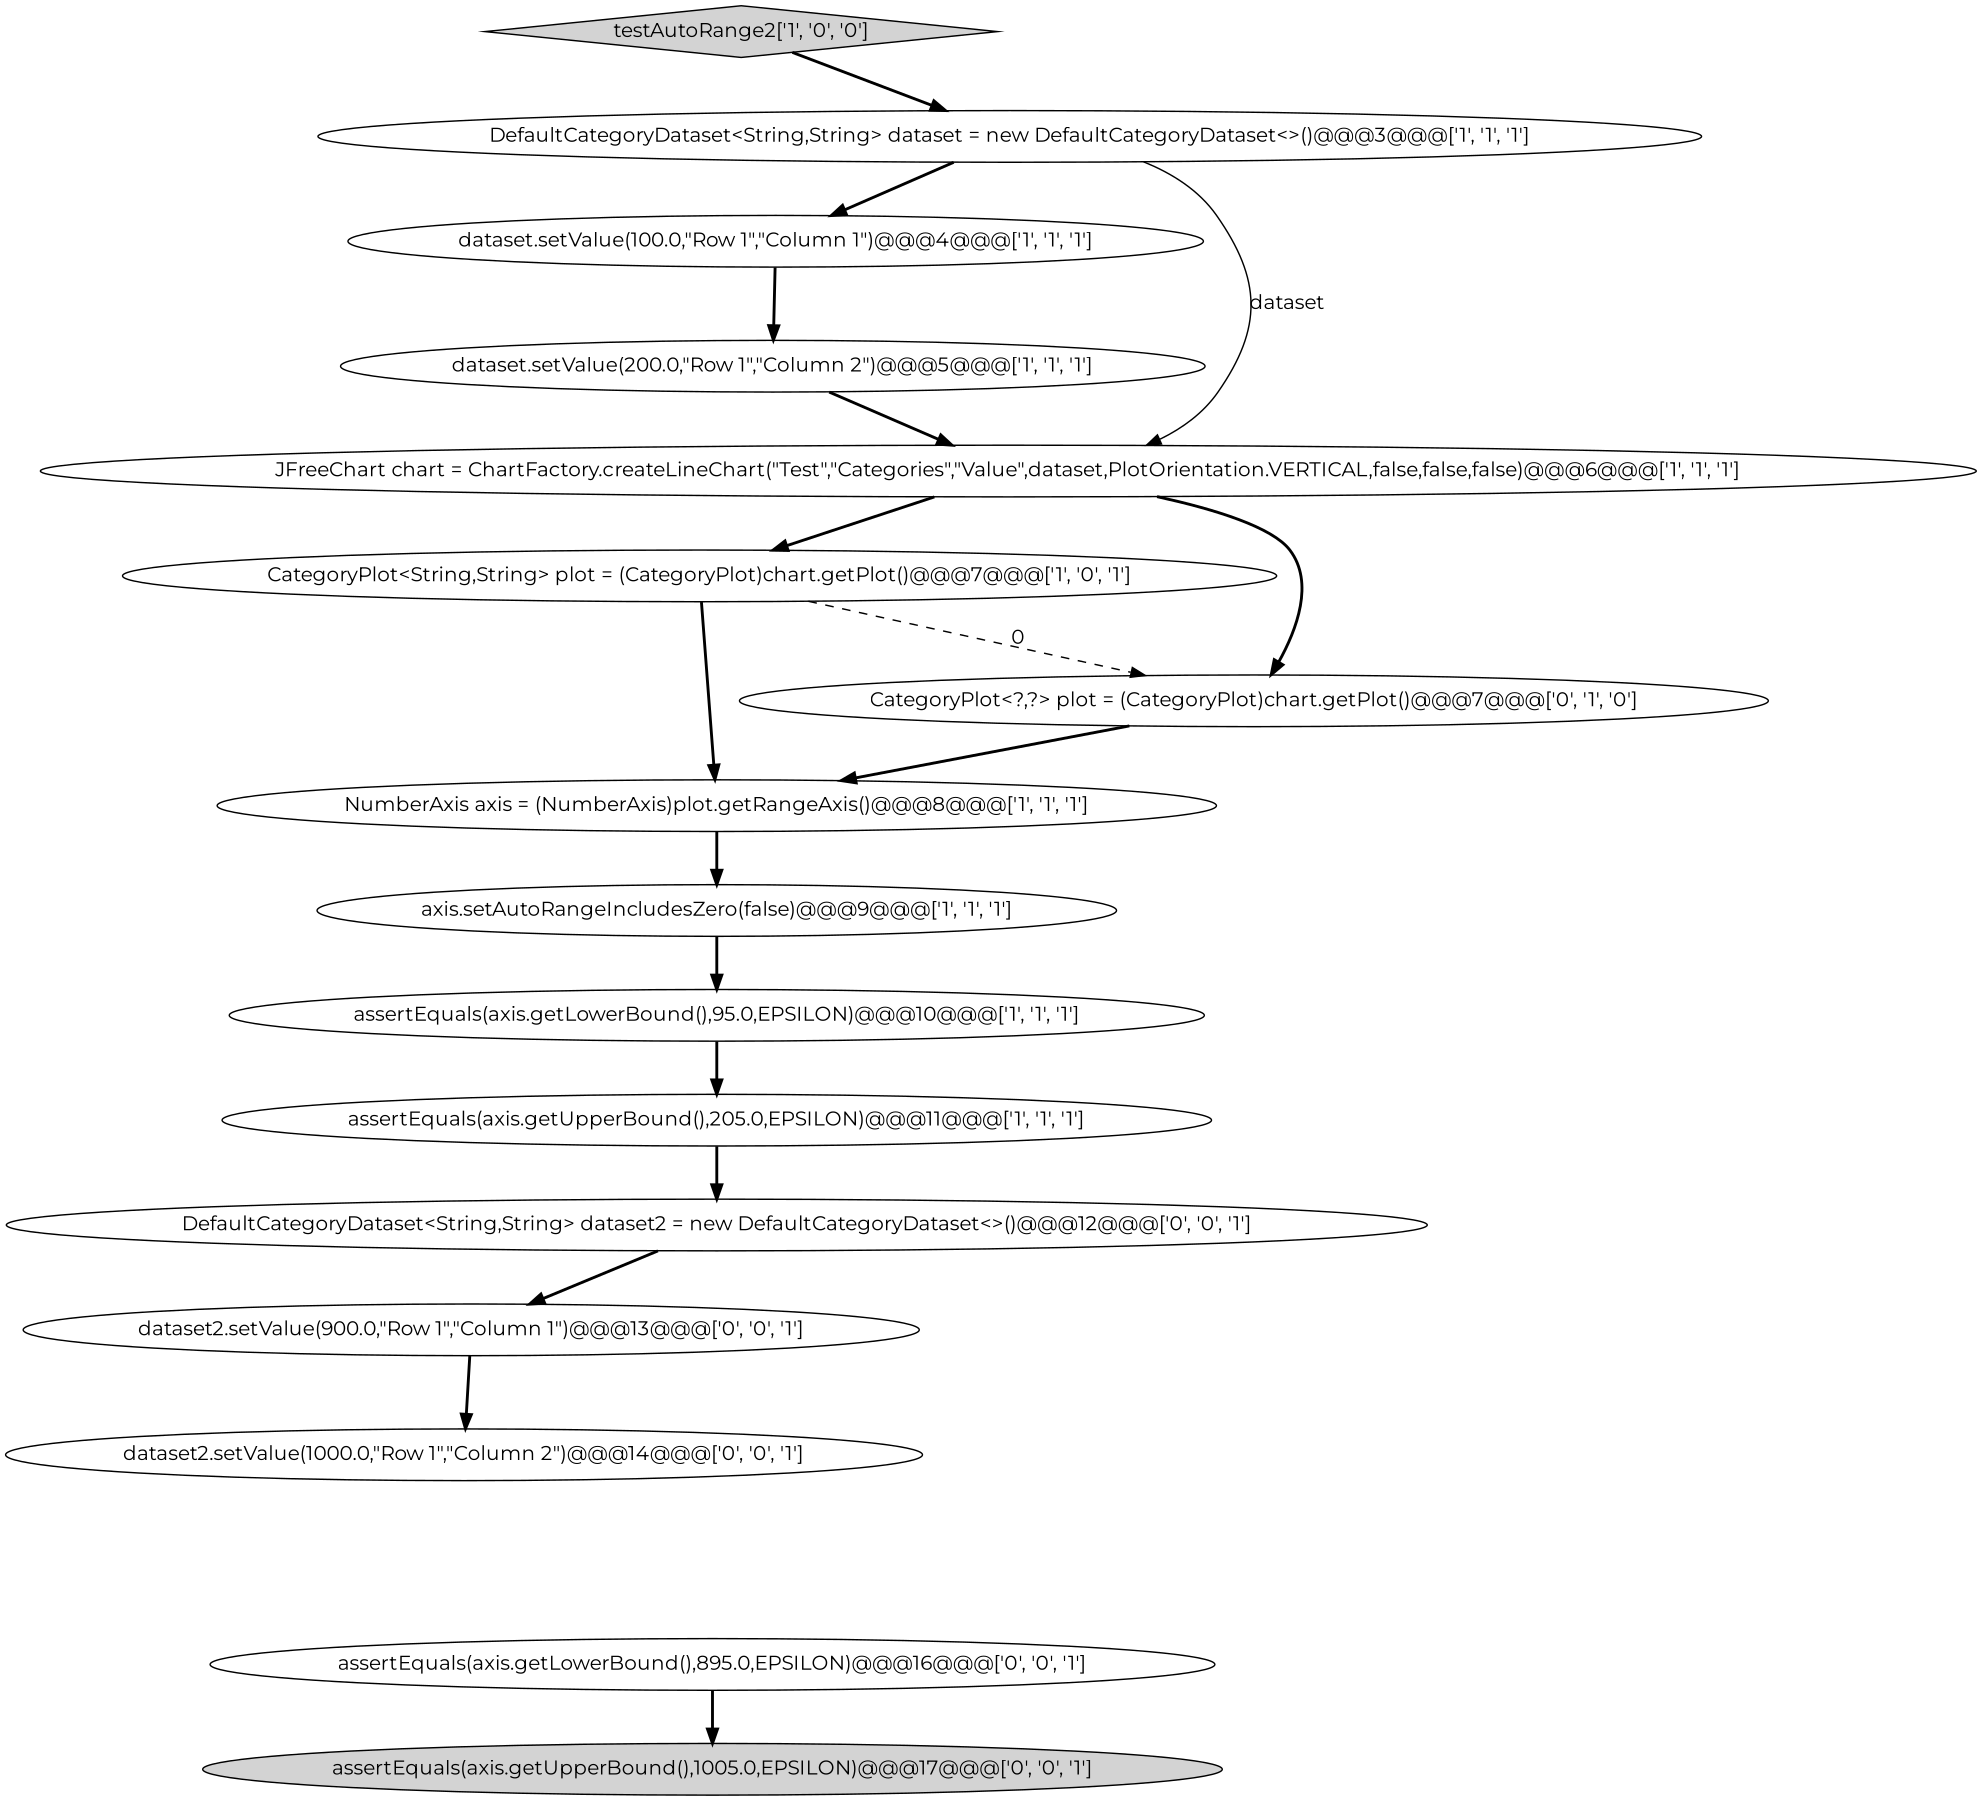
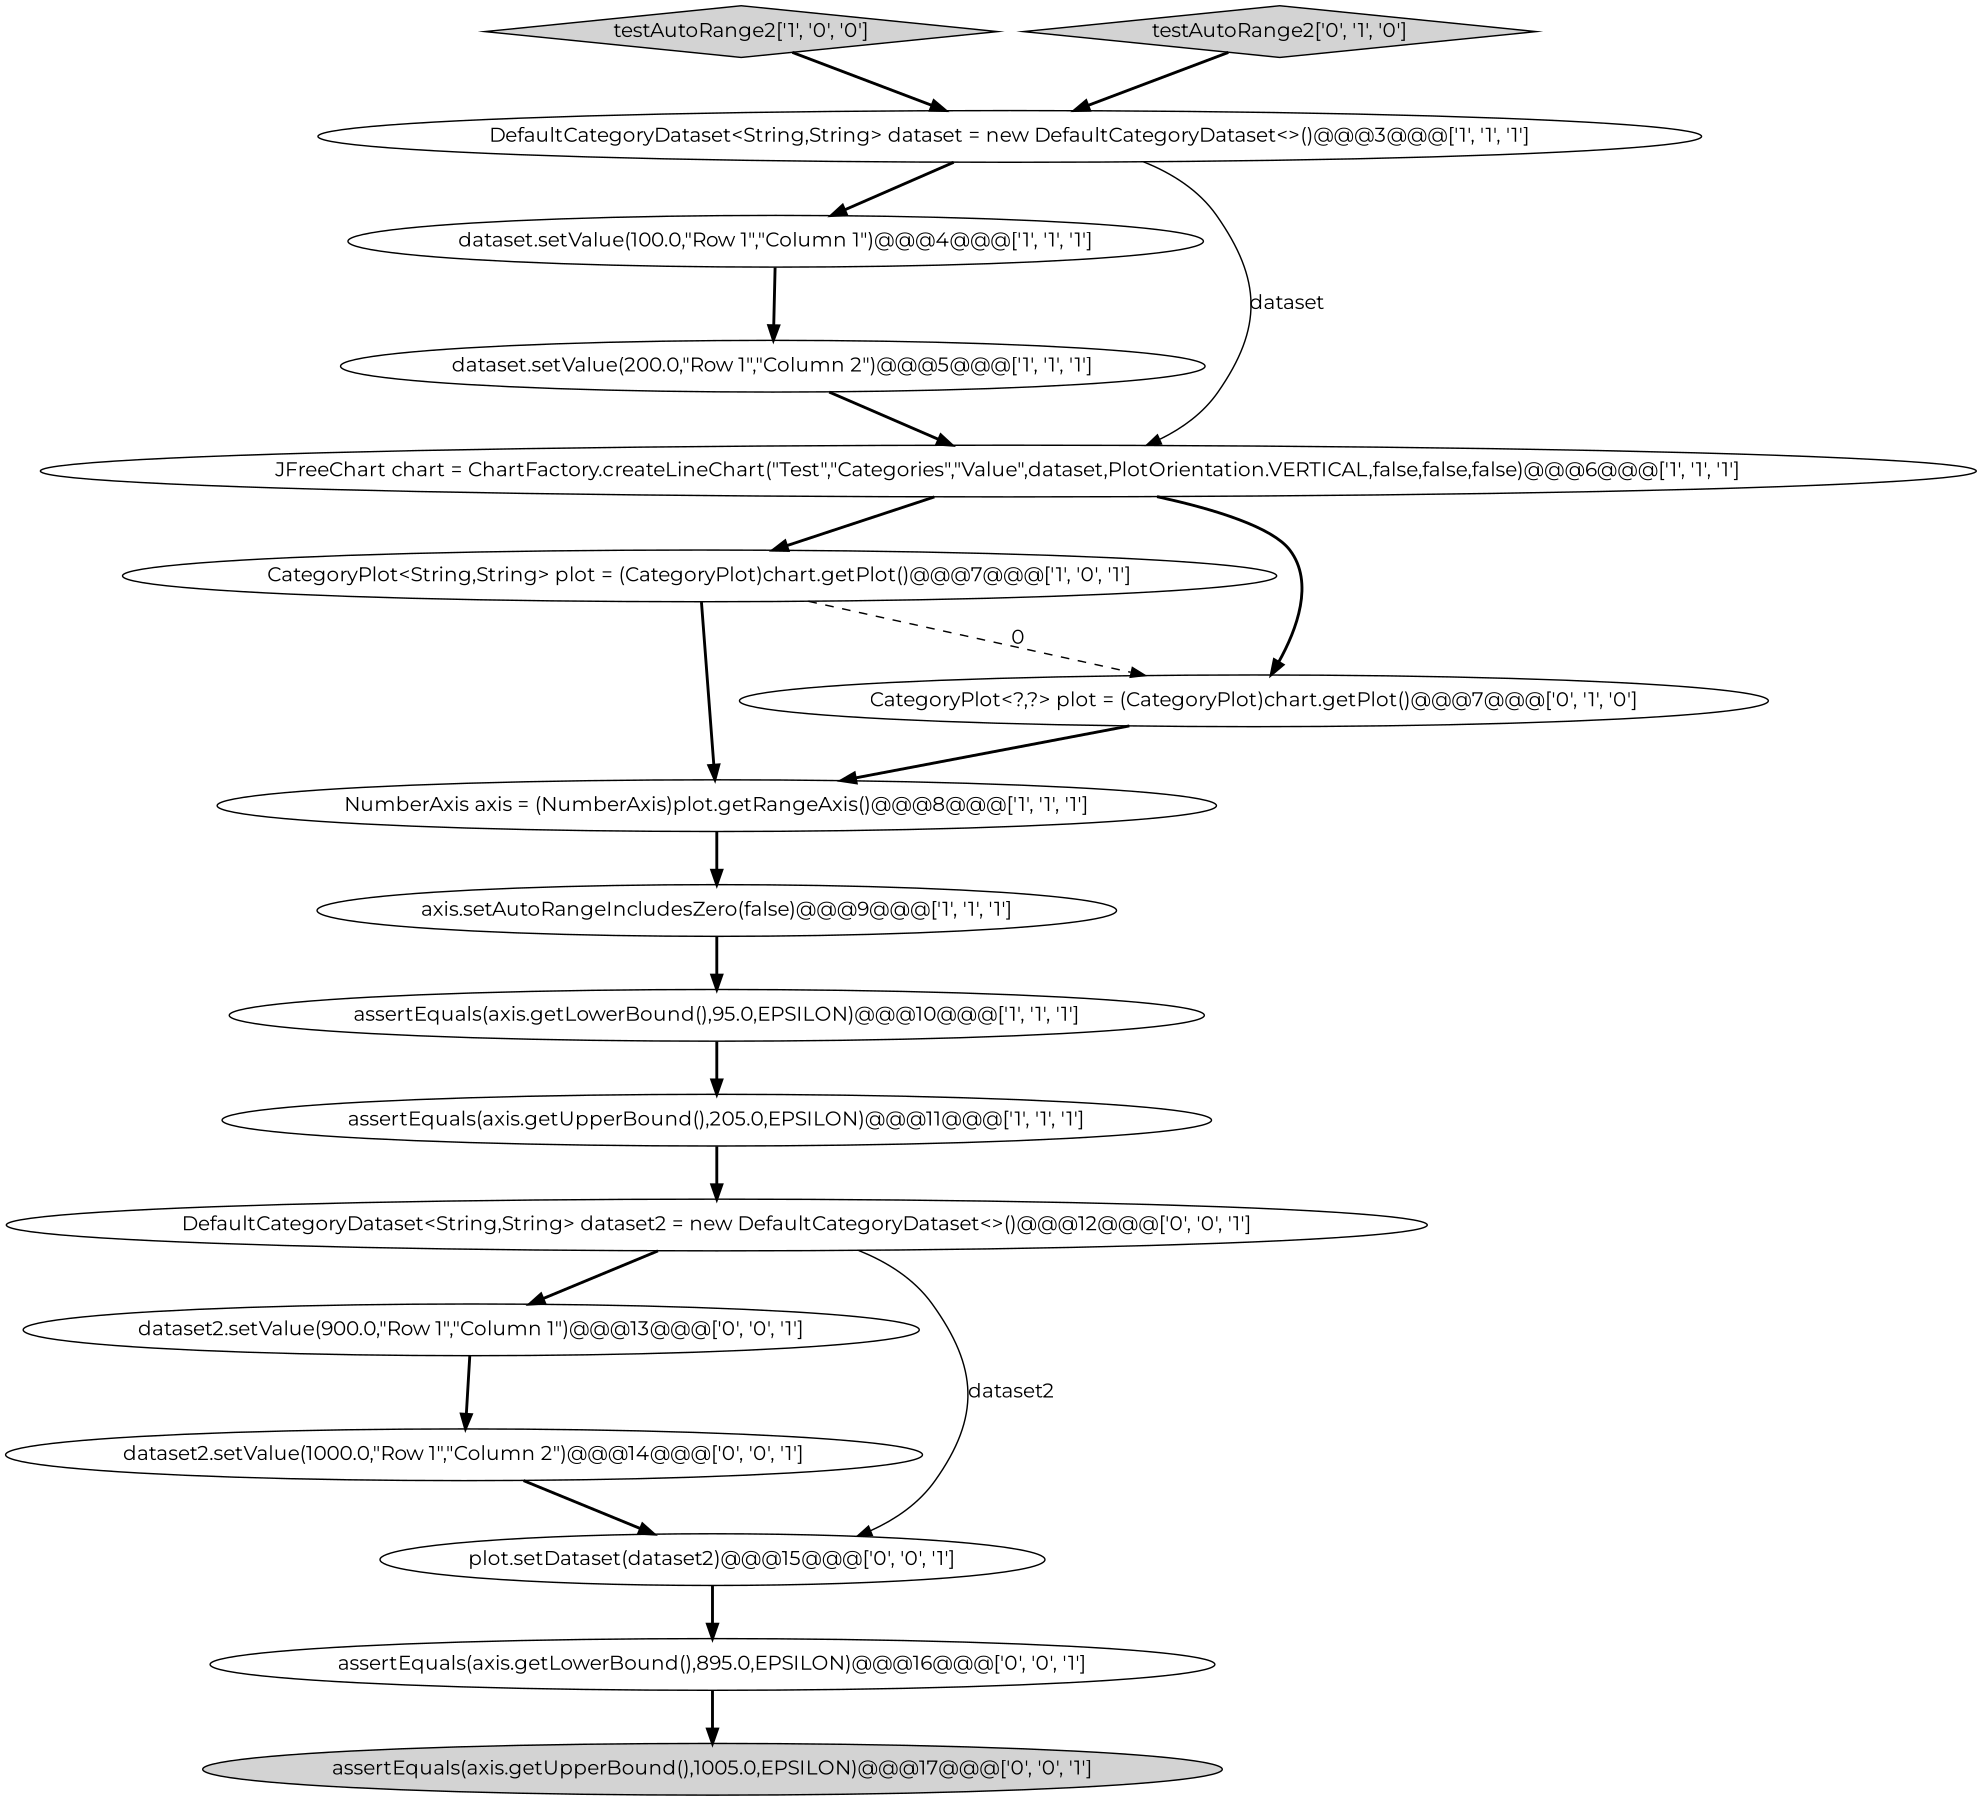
none -> (1280, 32)
none -> (712, 1560)
